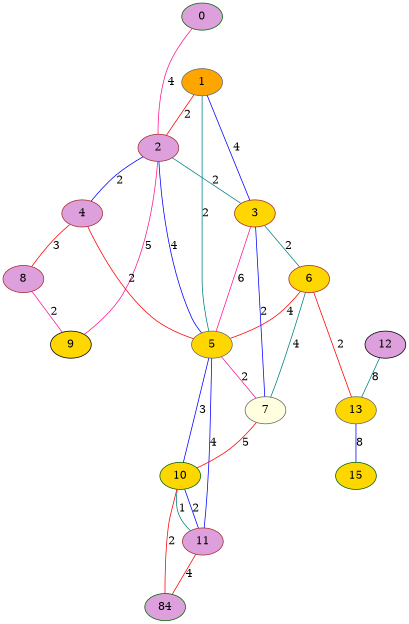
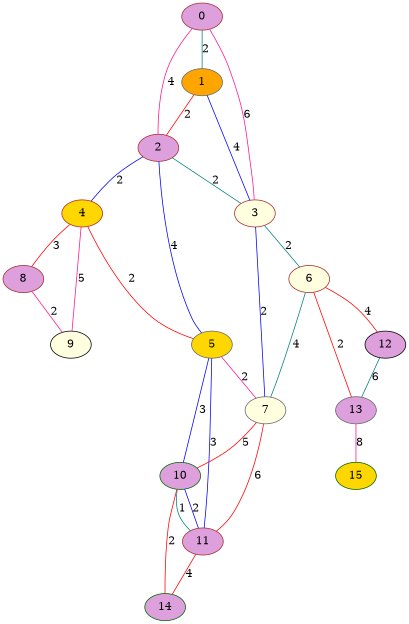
(202, 17) -> (202, 17)
(82, 213) -> (82, 213)
(255, 213) -> (255, 213)
(202, 214) -> (202, 49)
(139, 257) -> (77, 279)
(233, 279) -> (242, 112)
(309, 279) -> (309, 279)
(269, 321) -> (354, 306)
(71, 345) -> (71, 345)
(376, 377) -> (376, 377)
(356, 410) -> (356, 410)
(213, 443) -> (213, 443)
(356, 443) -> (356, 443)
(180, 476) -> (180, 476)
none -> (248, 482)
(165, 607) -> (165, 607)
